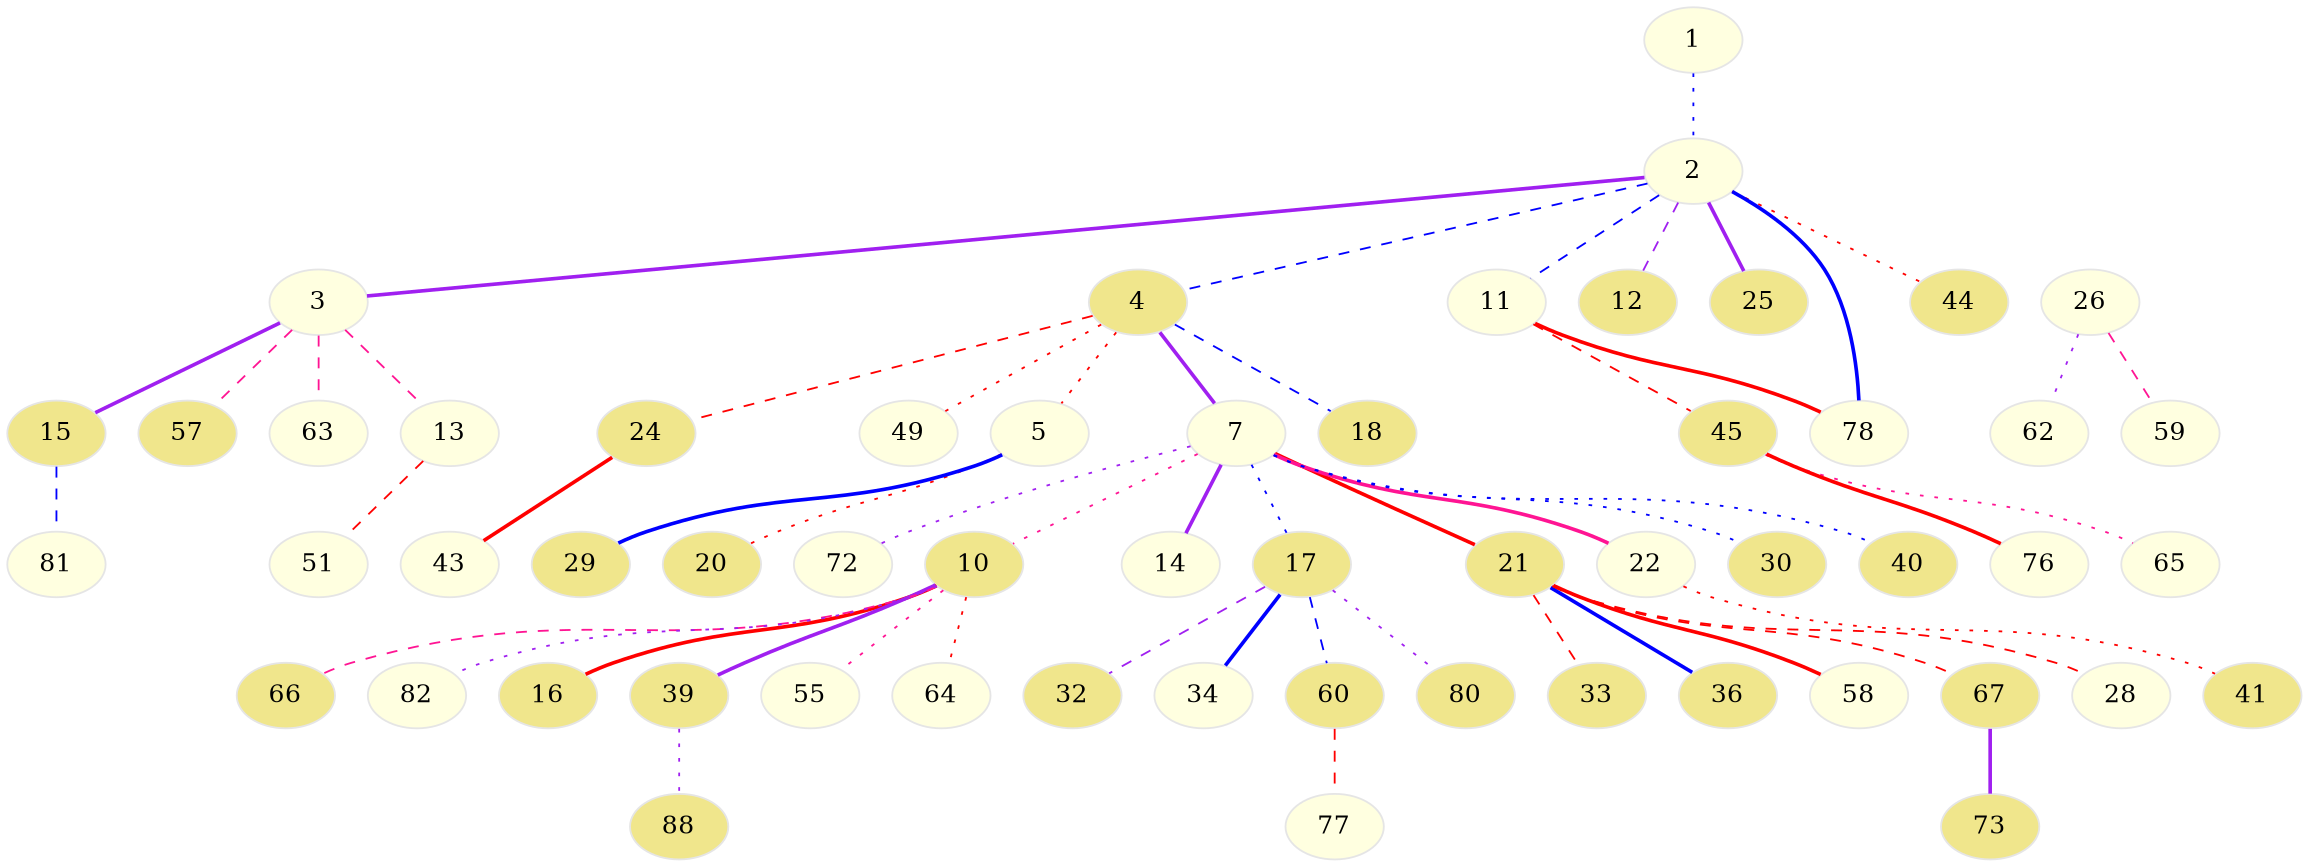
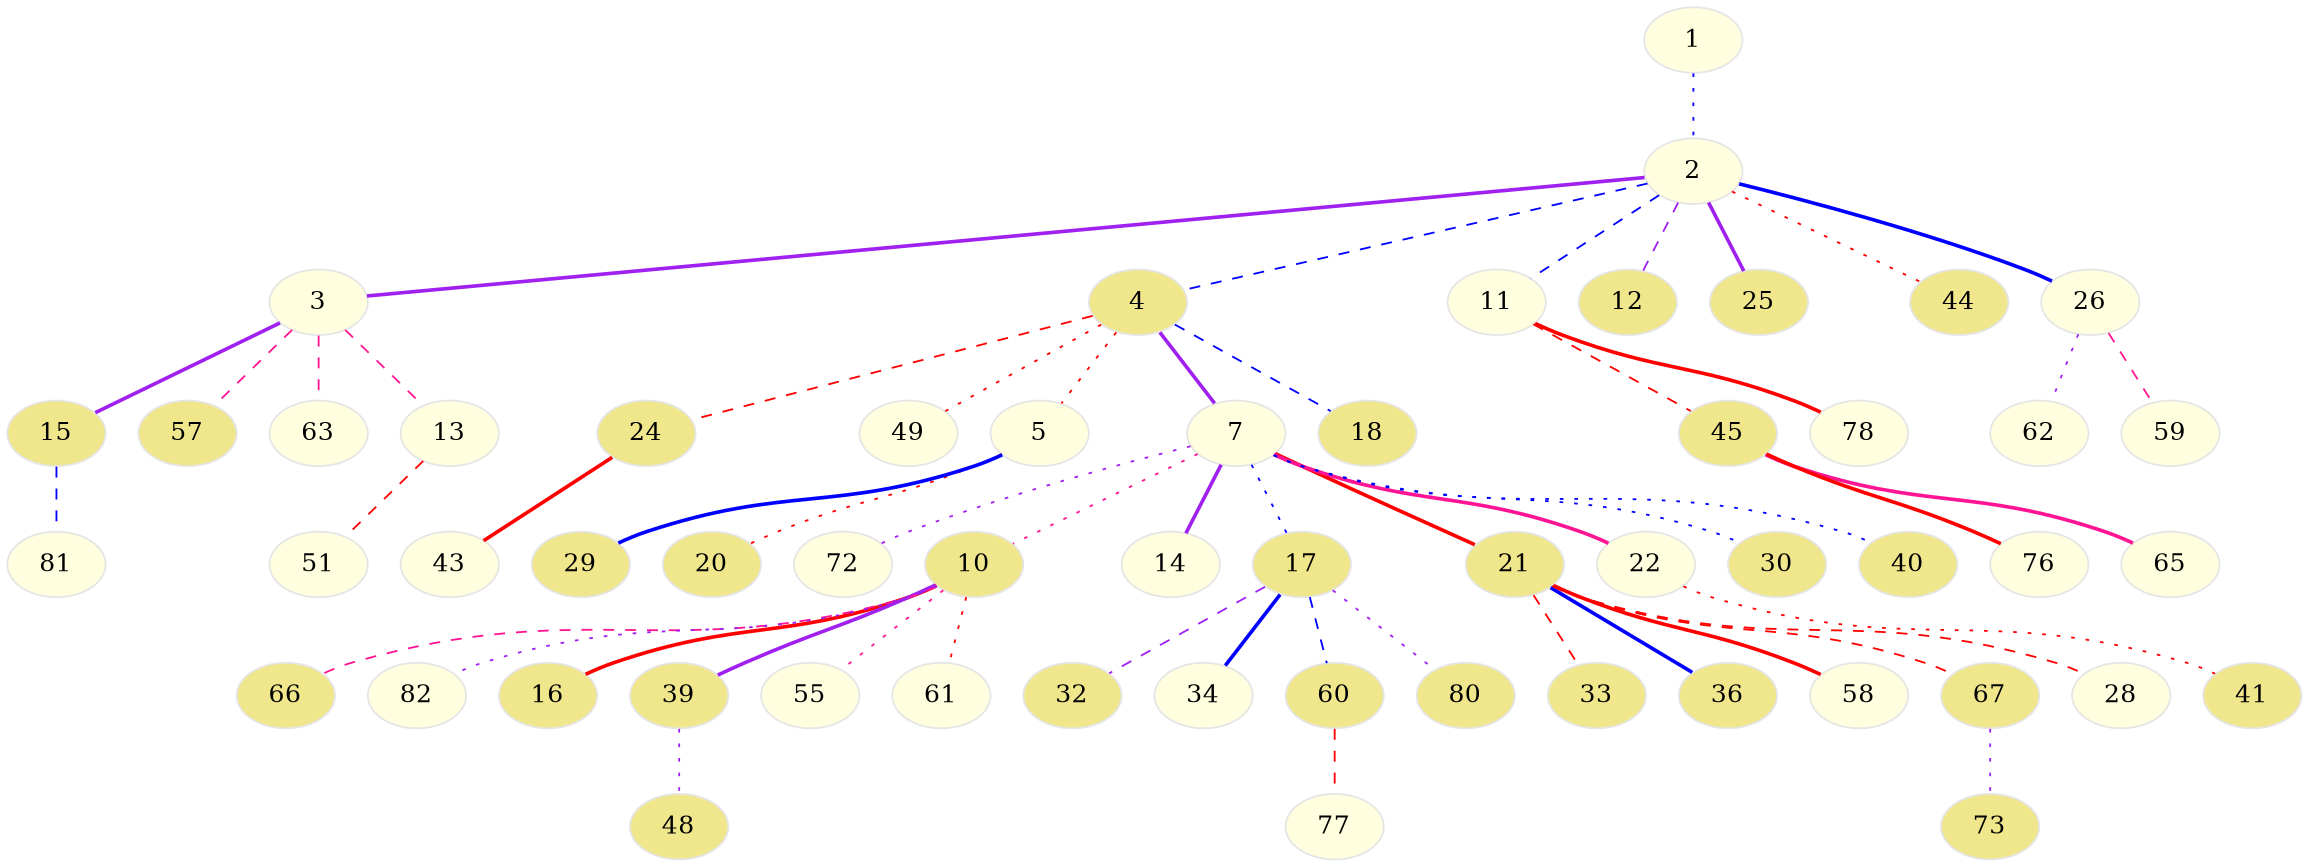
(1828, 276) -> (1897, 227)
(1949, 499) -> (1949, 499)
(941, 696) -> (941, 696)
(1990, 761) -> (1990, 761)
(679, 827) -> (679, 827)
